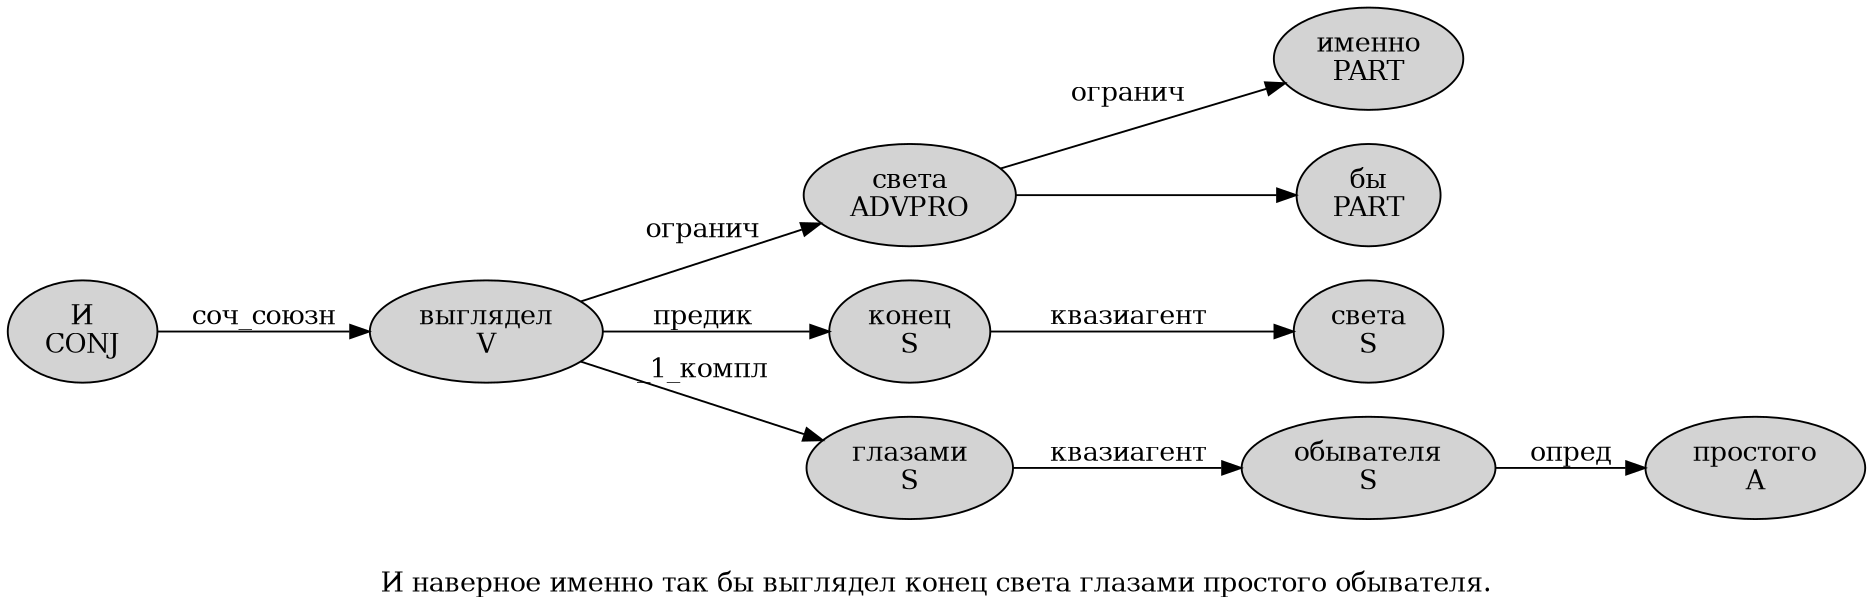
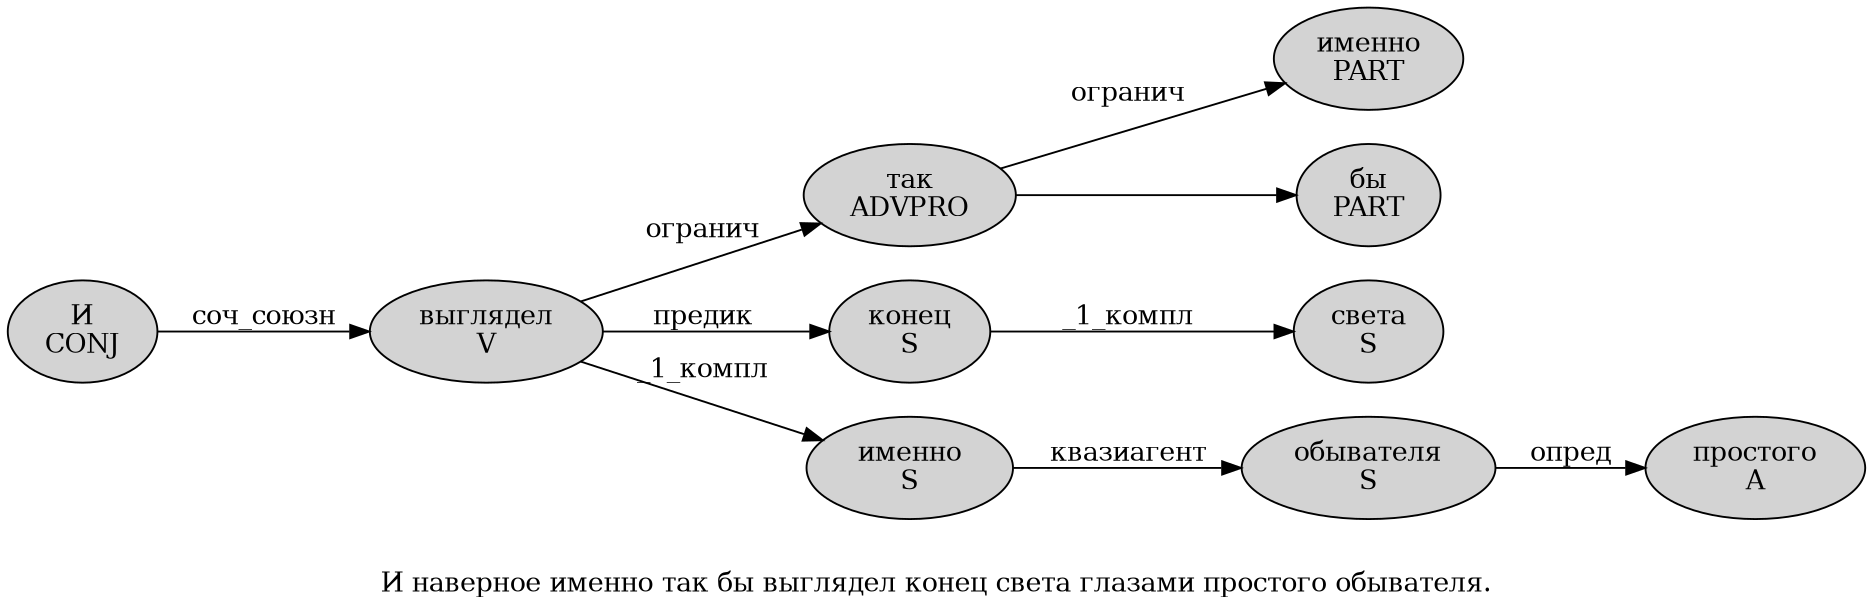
(910, 195) -> (910, 195)
(1129, 317) -> (1129, 317)
(910, 468) -> (910, 468)
